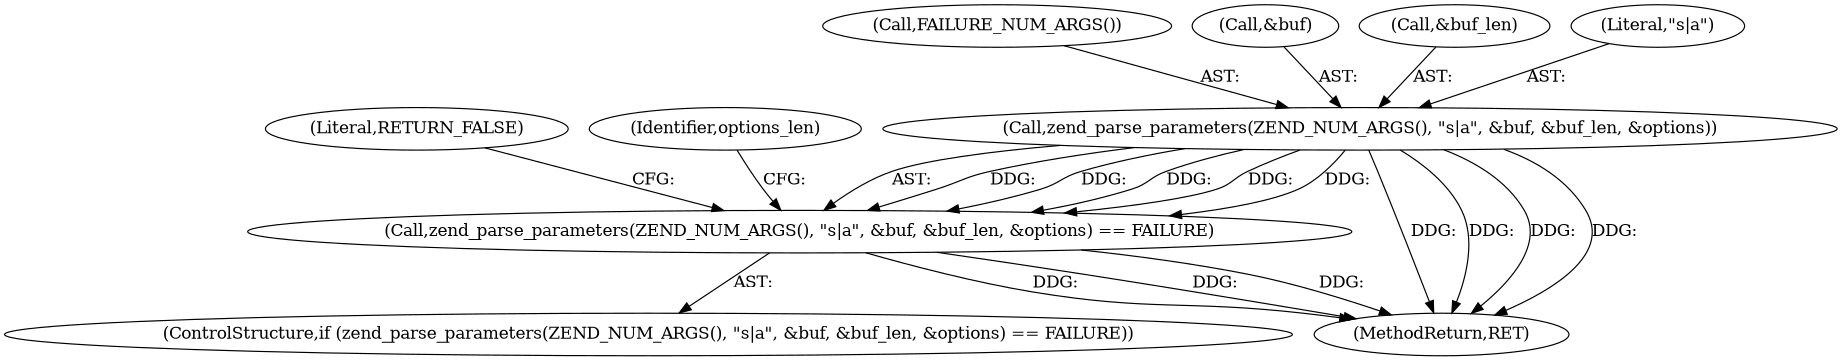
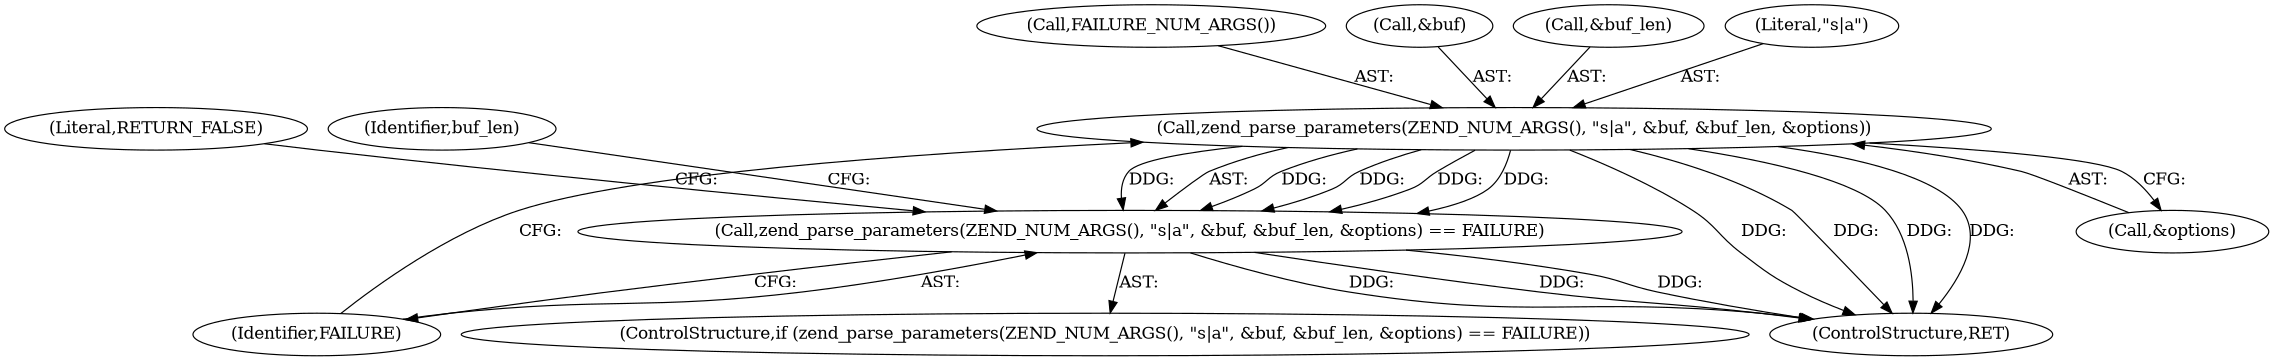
(725, 129) -> (442, 129)
none -> (2172, 232)
none -> (317, 334)
(1442, 334) -> (1911, 334)
